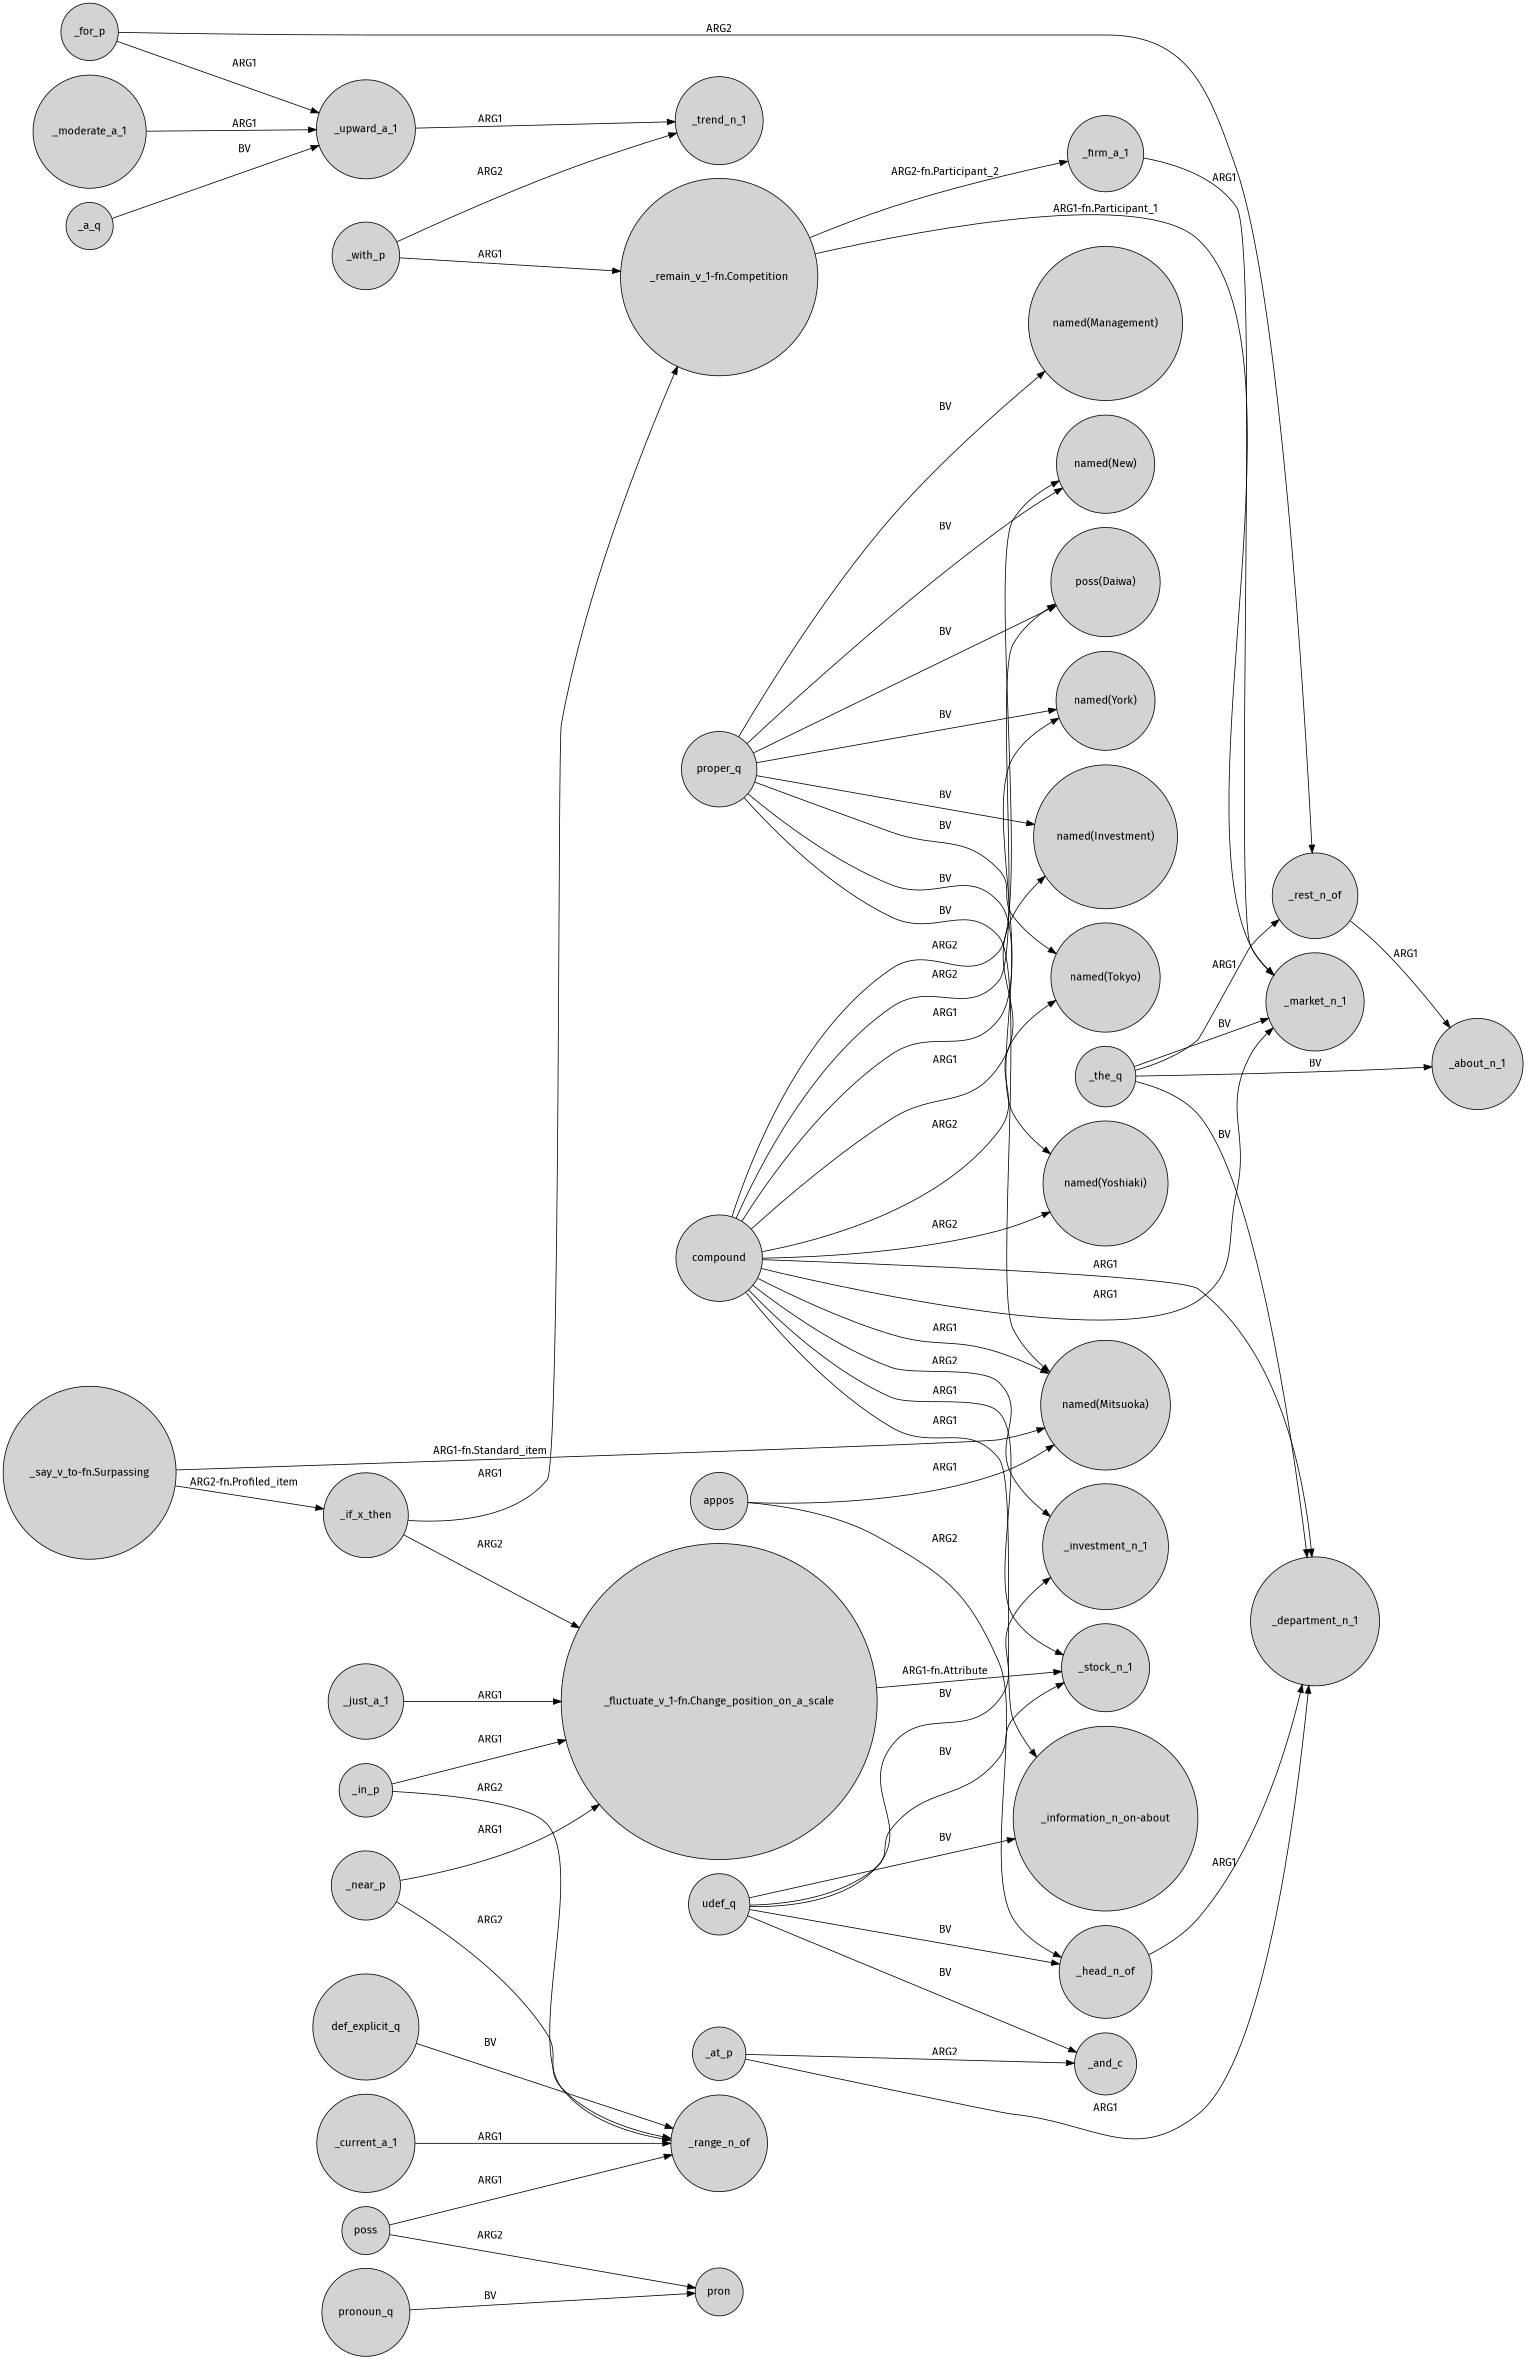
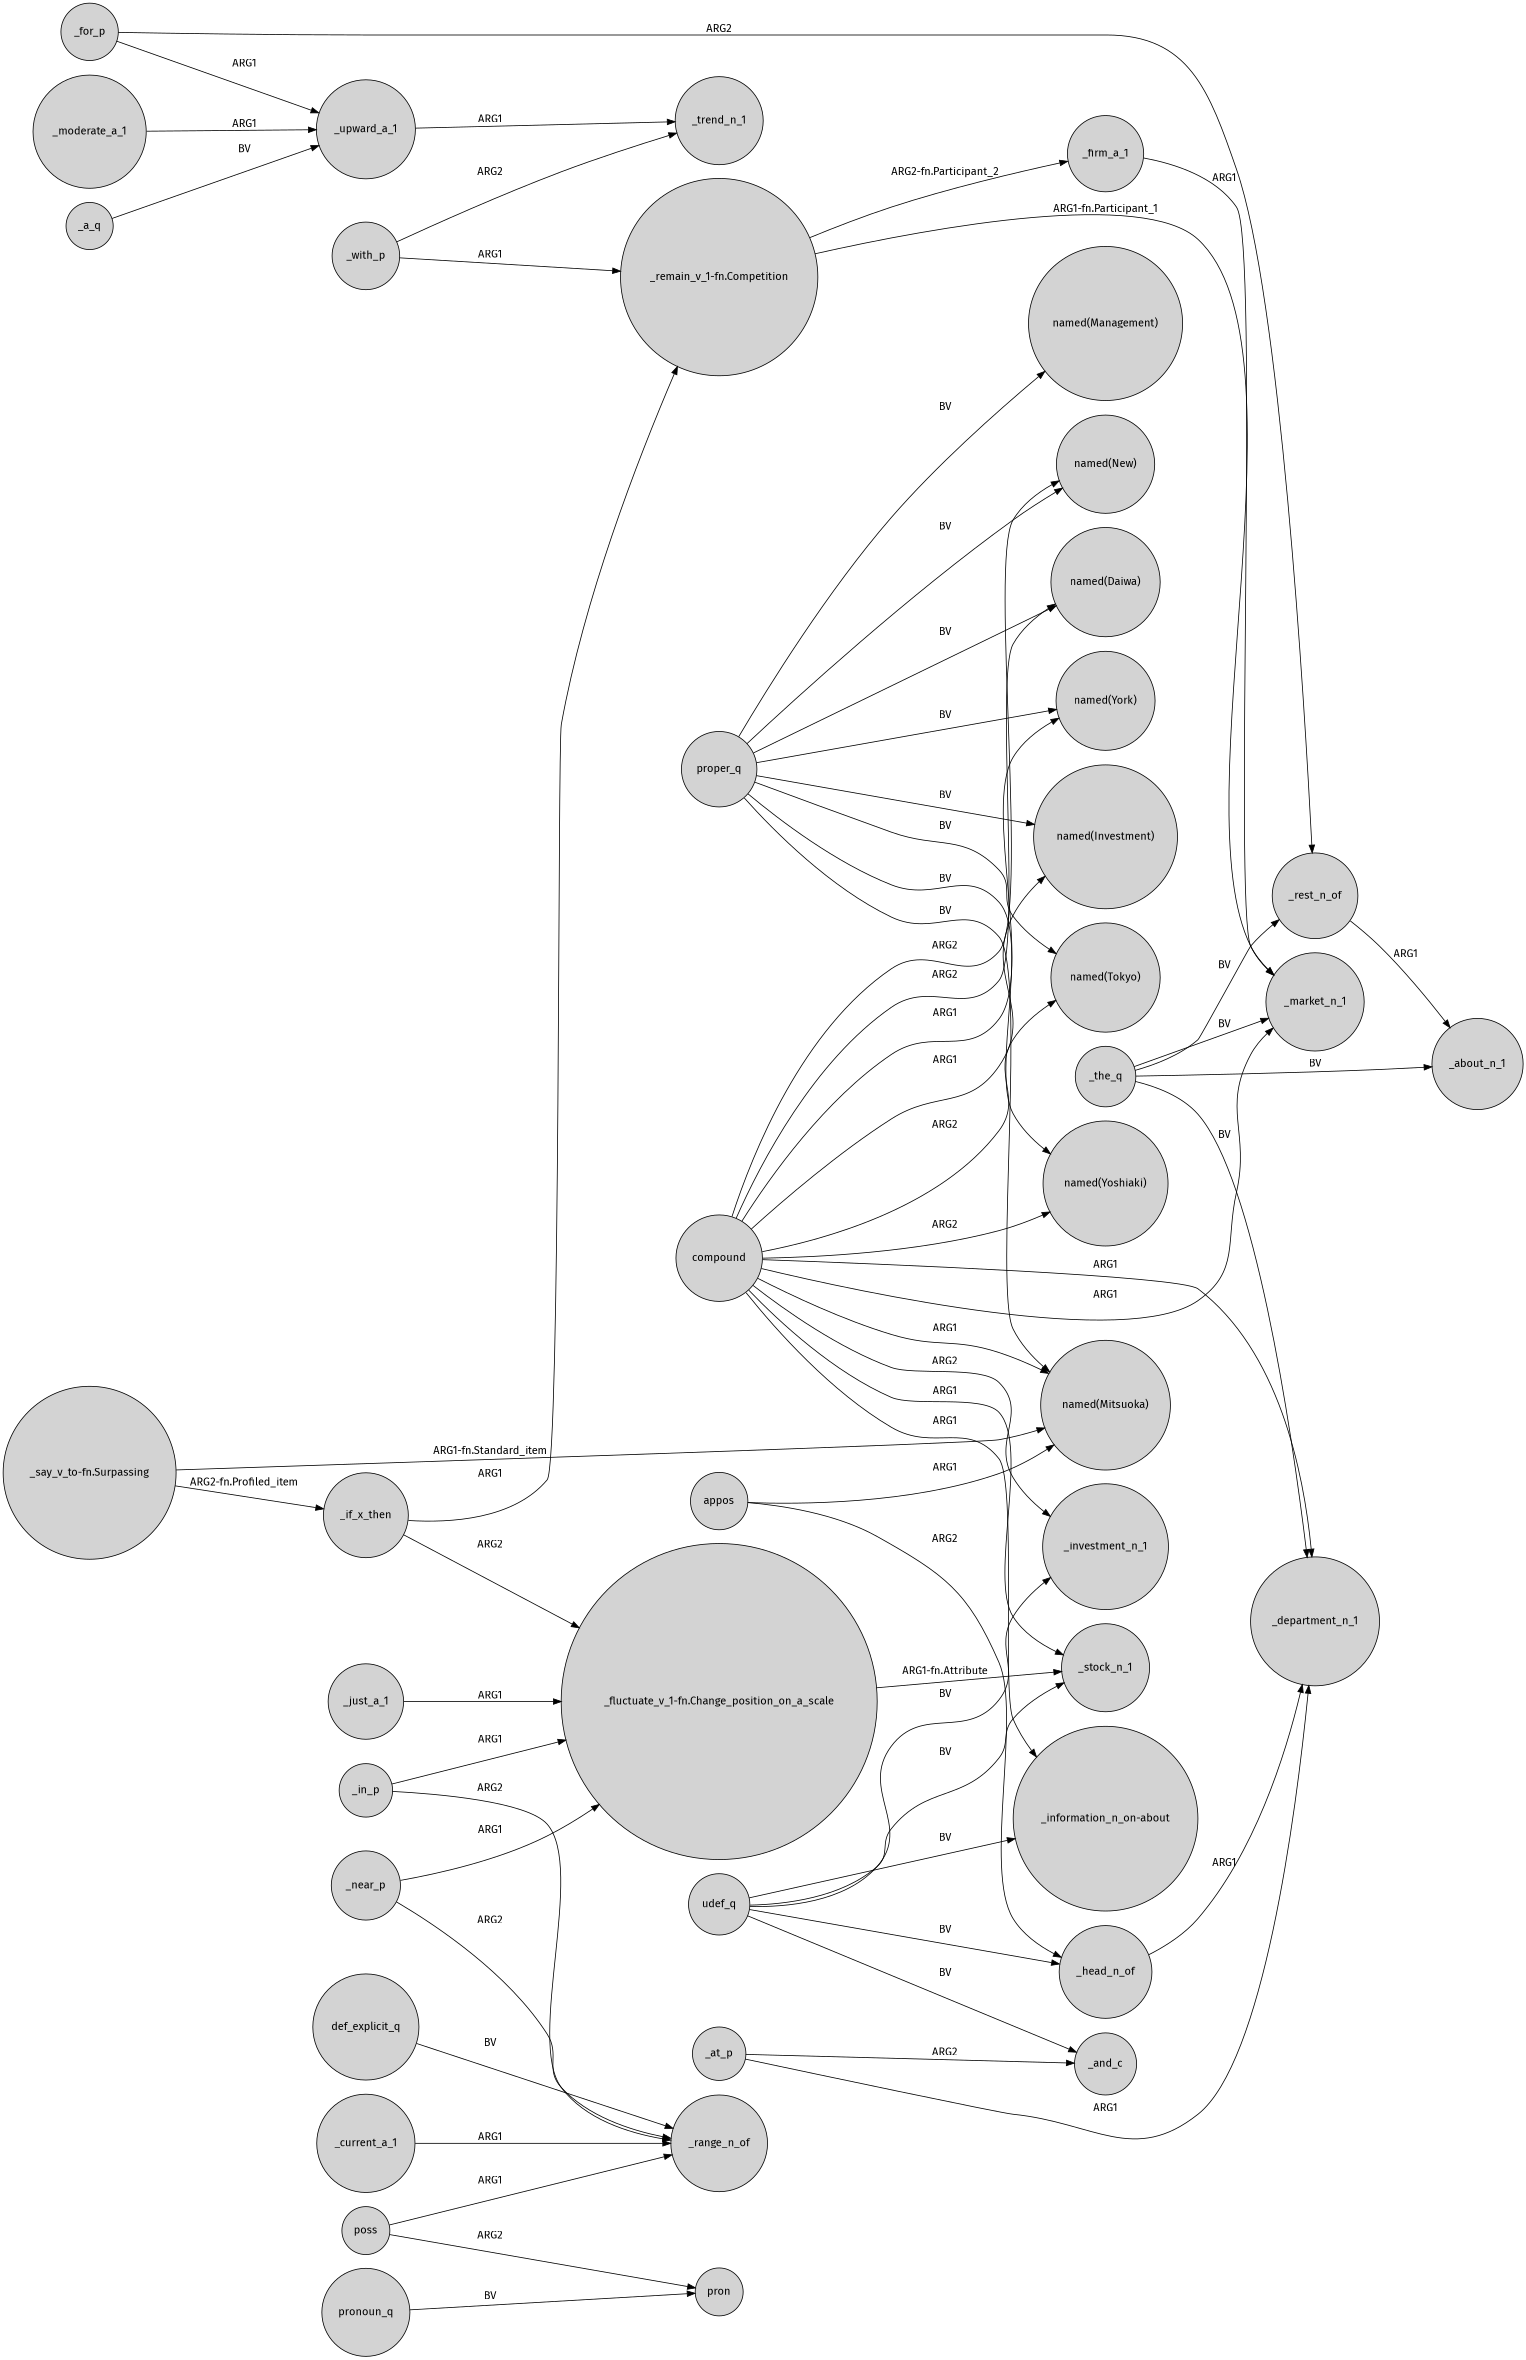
(1106, 582) -> (1106, 582)
(1224, 965) -> (1224, 965)
